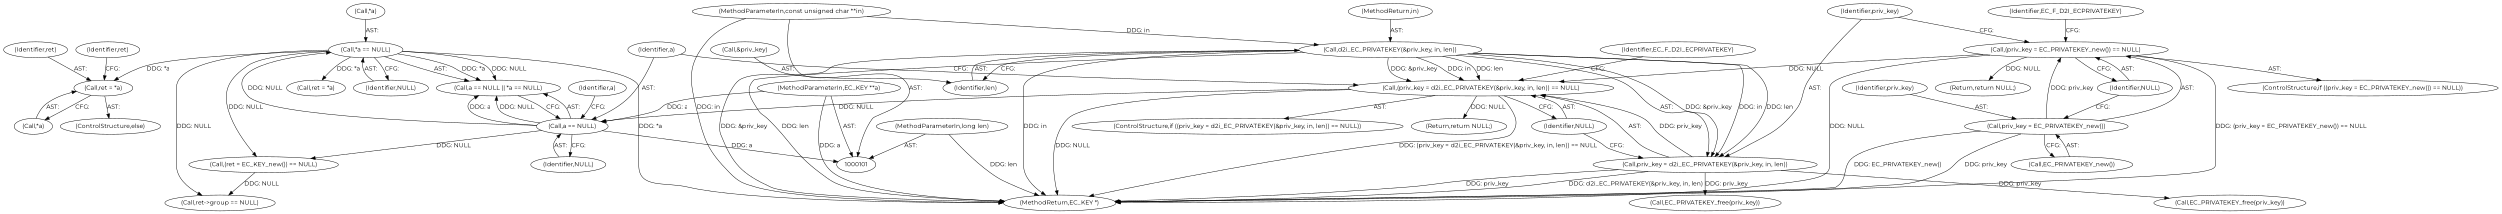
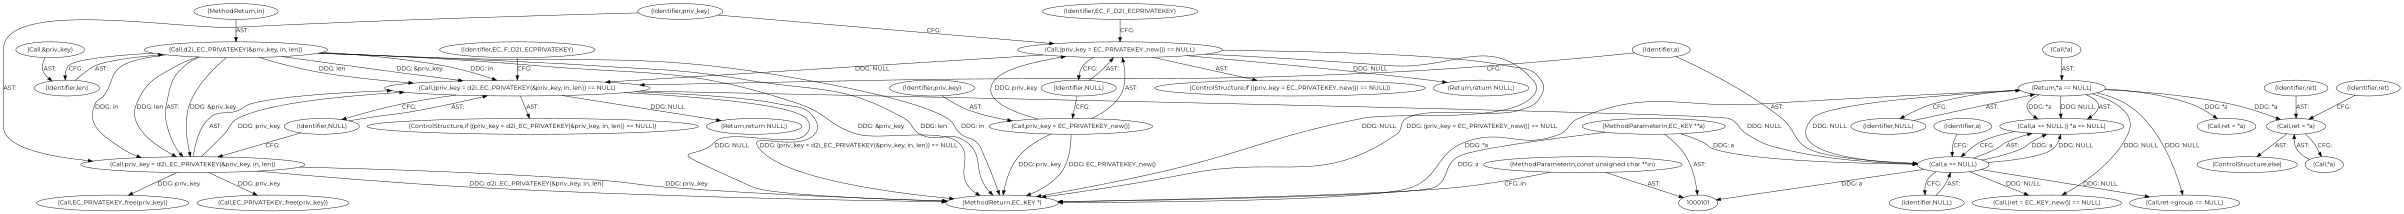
(1090, 31) -> none
(366, 50) -> (2062, 88)
(709, 107) -> (1515, 184)
(942, 126) -> none
(2072, 165) -> none
(243, 182) -> (2063, 183)
